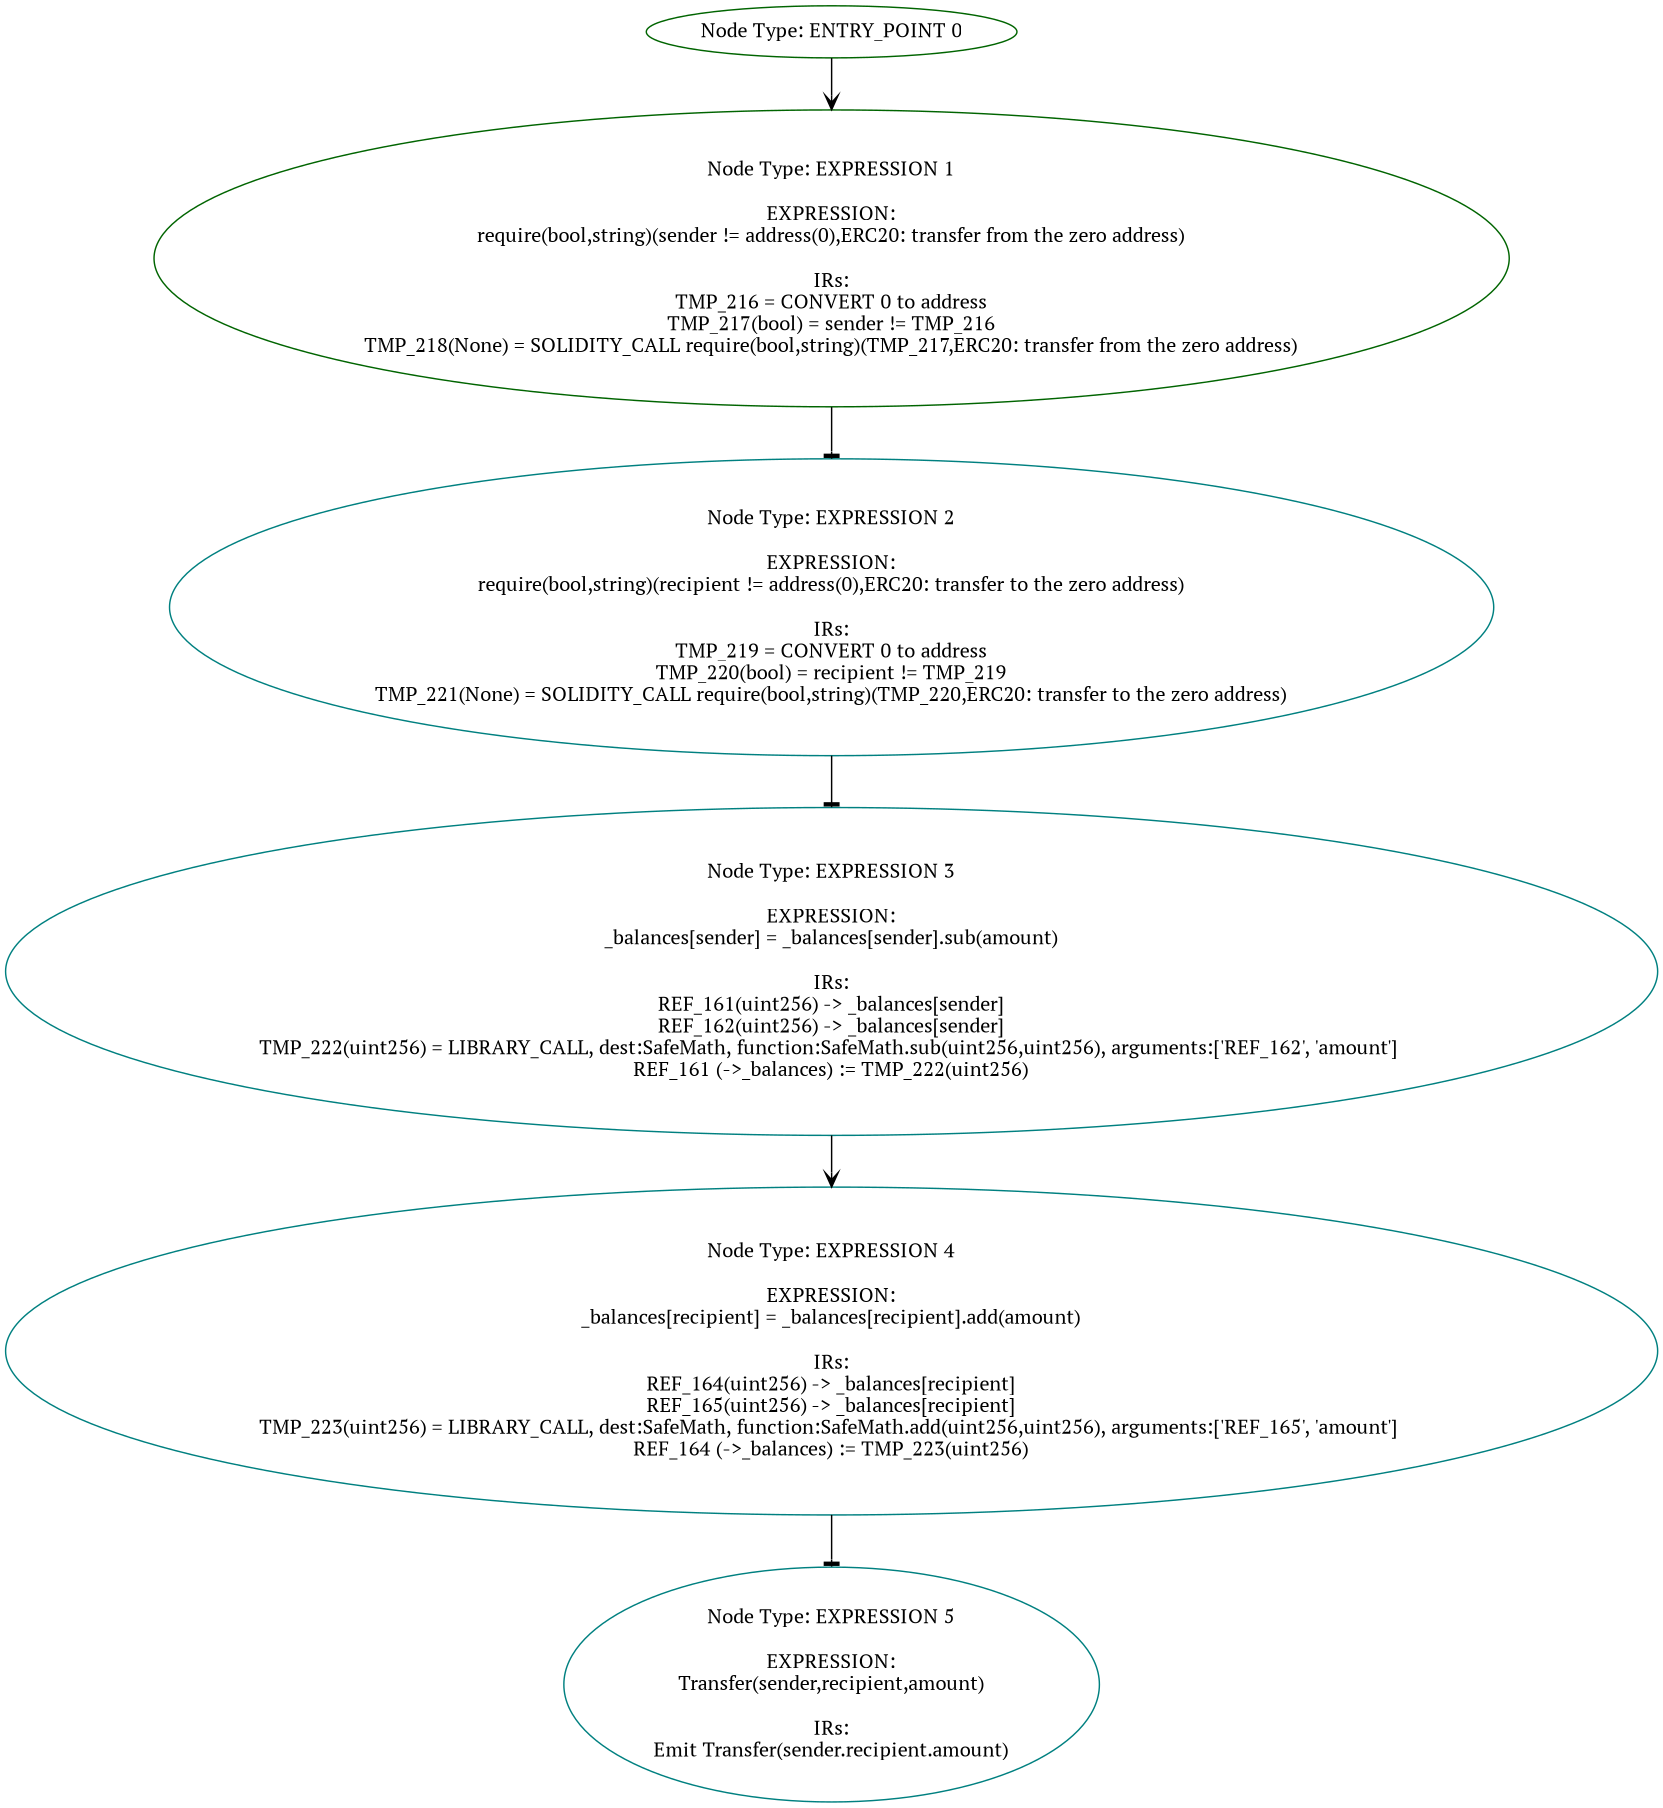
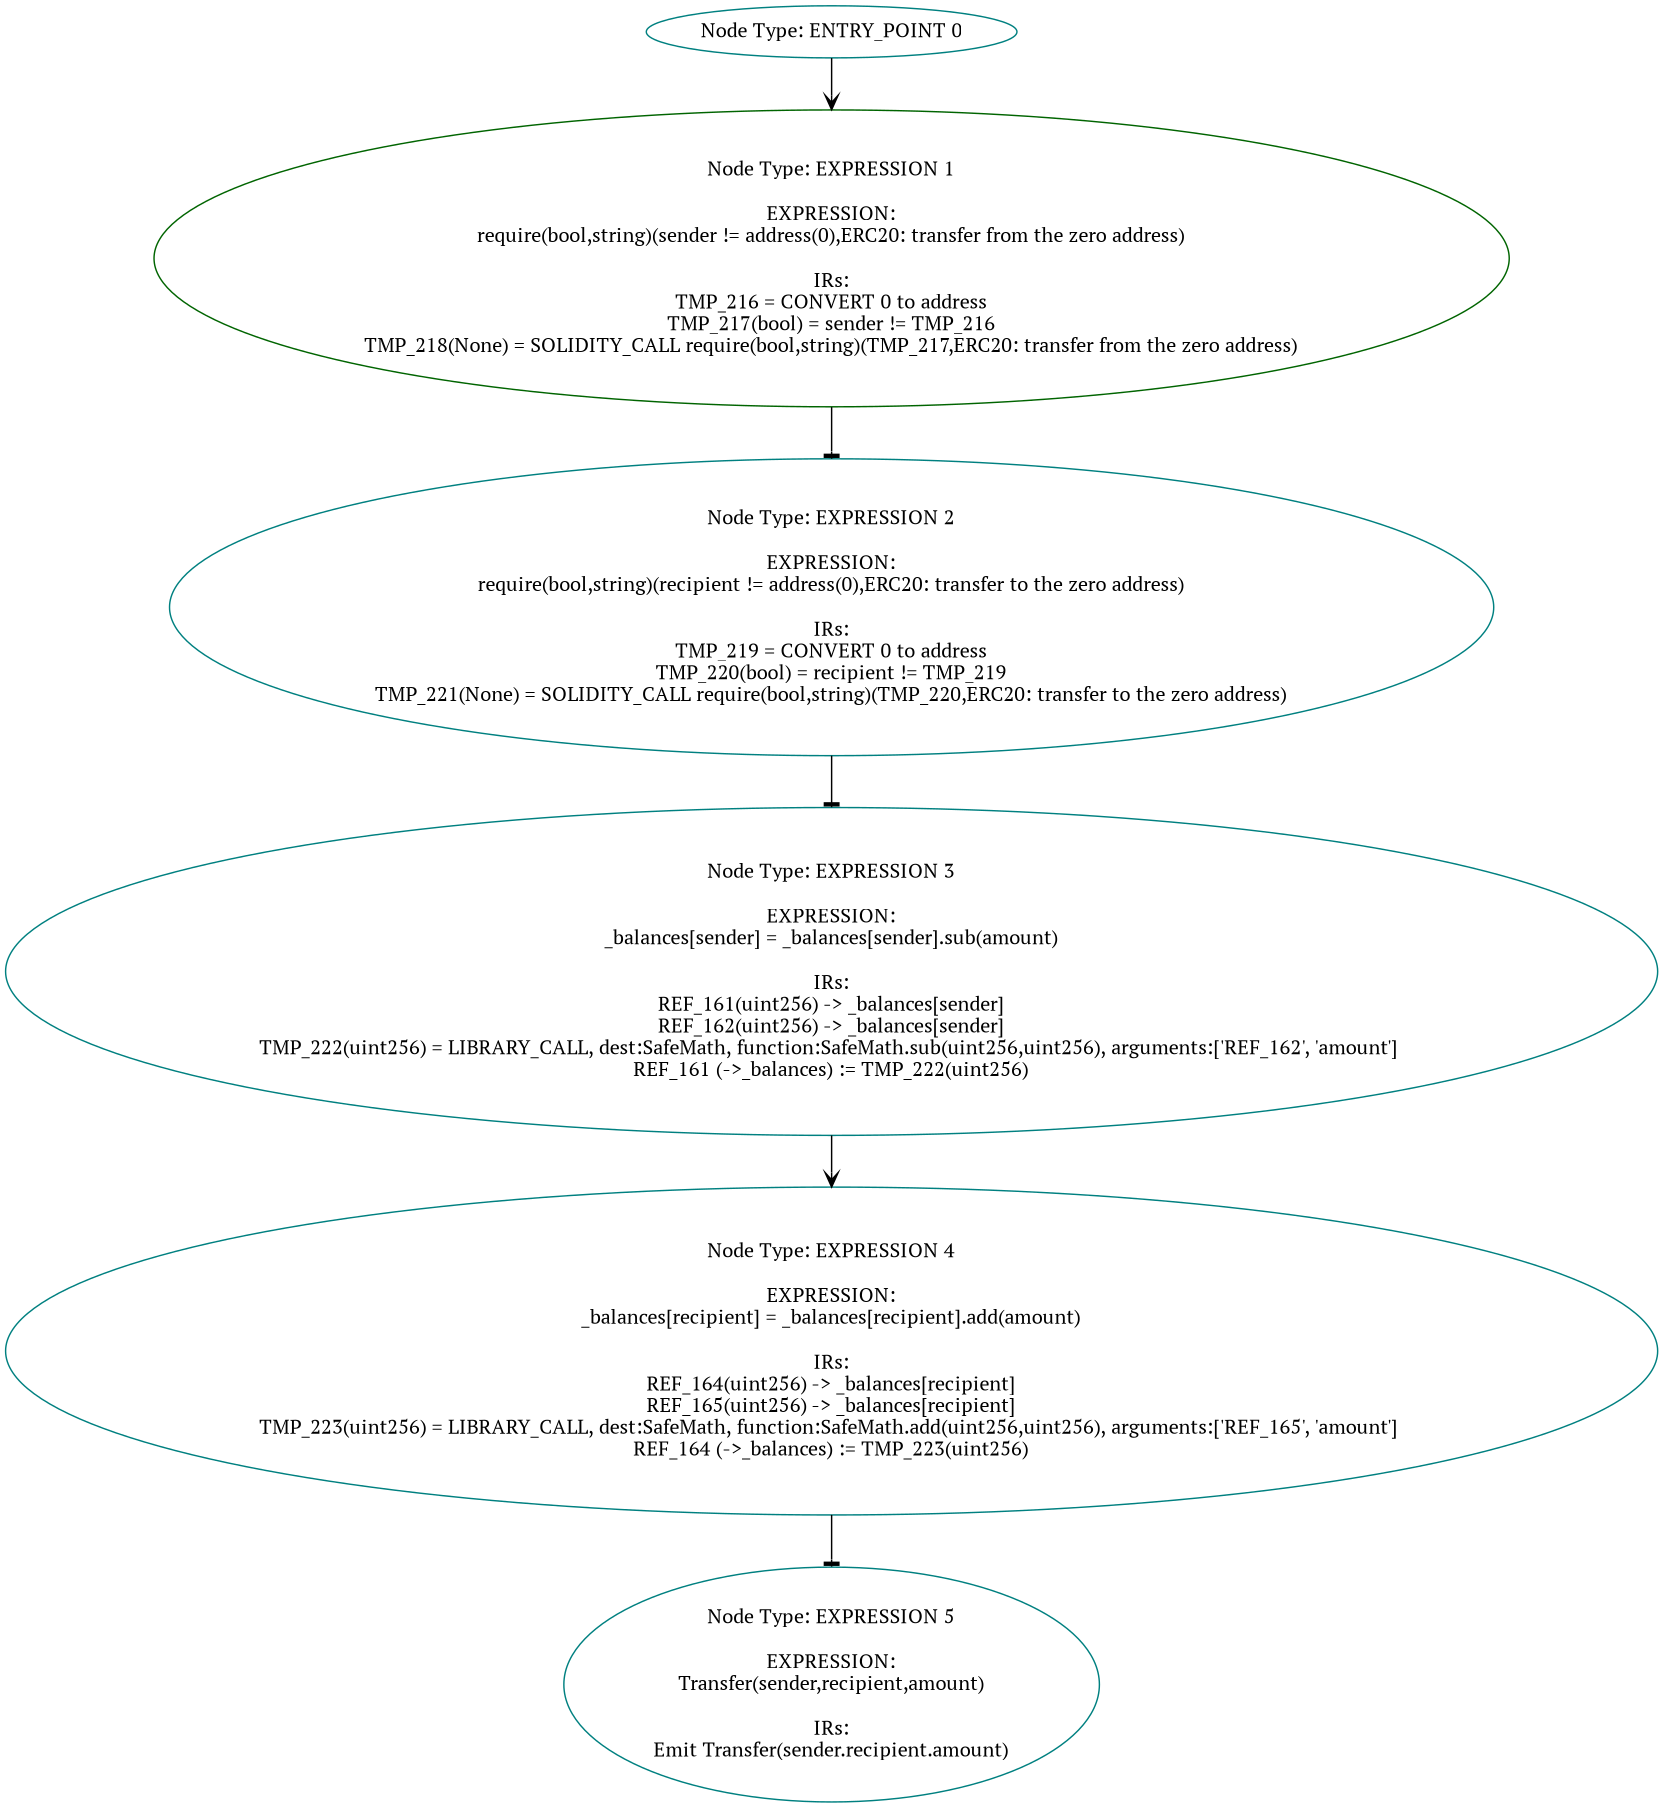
(832, 32) -> (832, 32)
